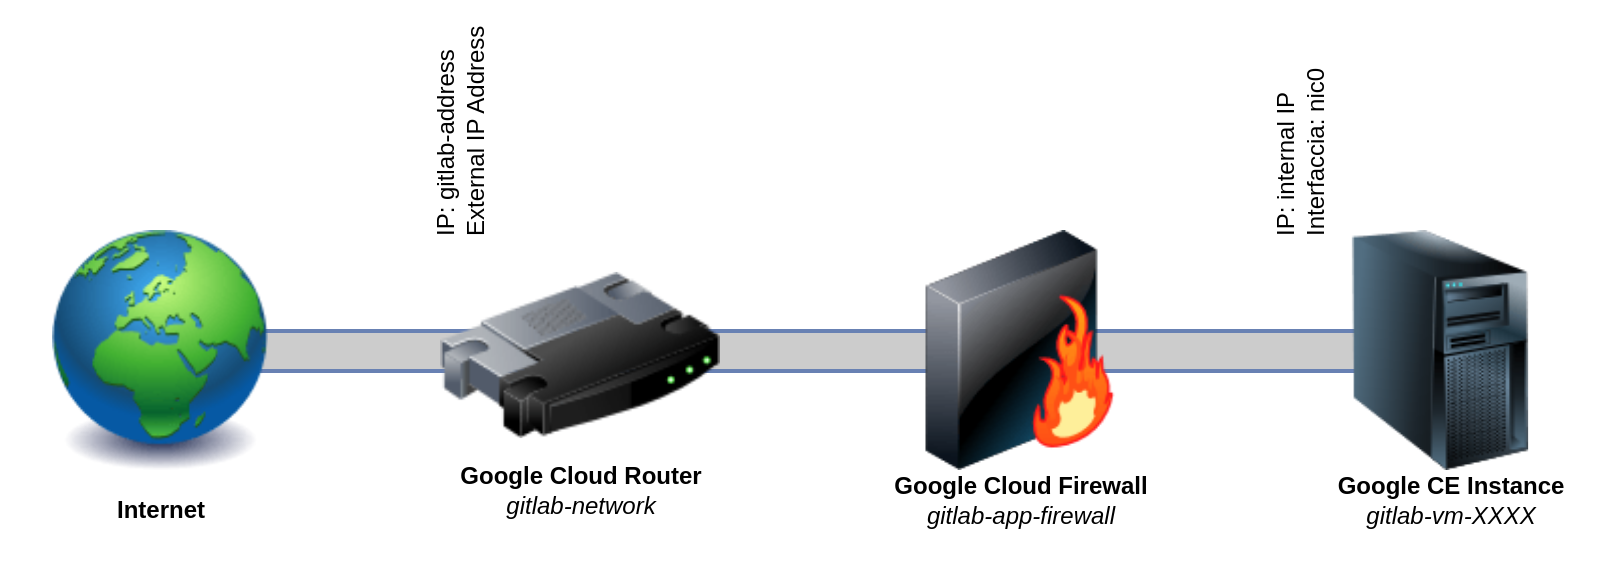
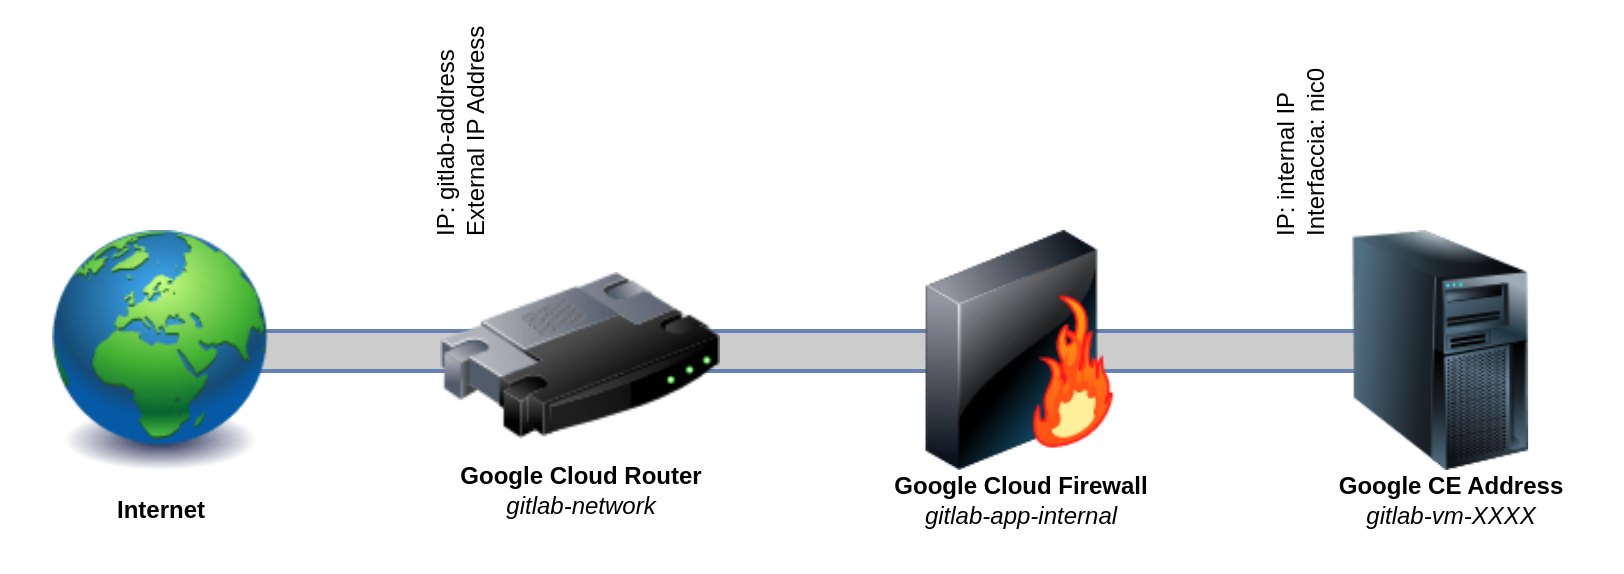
(1022, 501) -> (1022, 501)
(1452, 501) -> (1452, 501)
